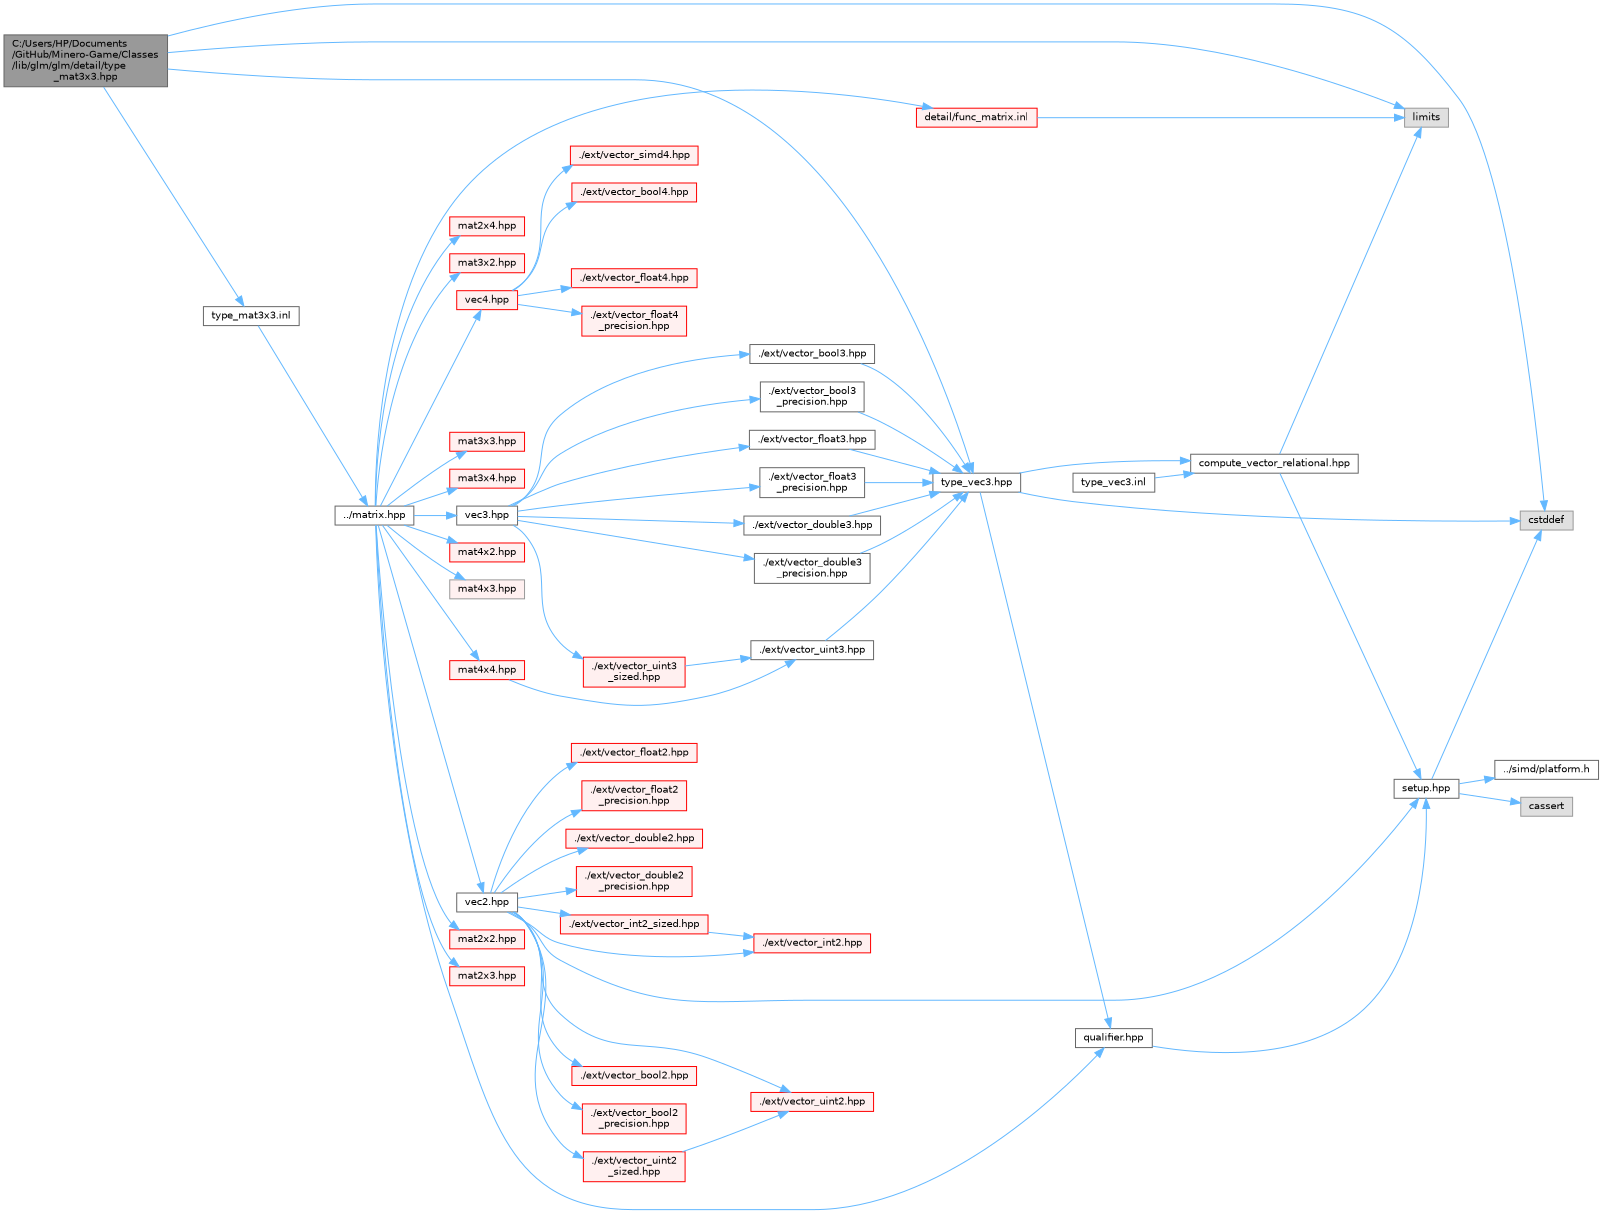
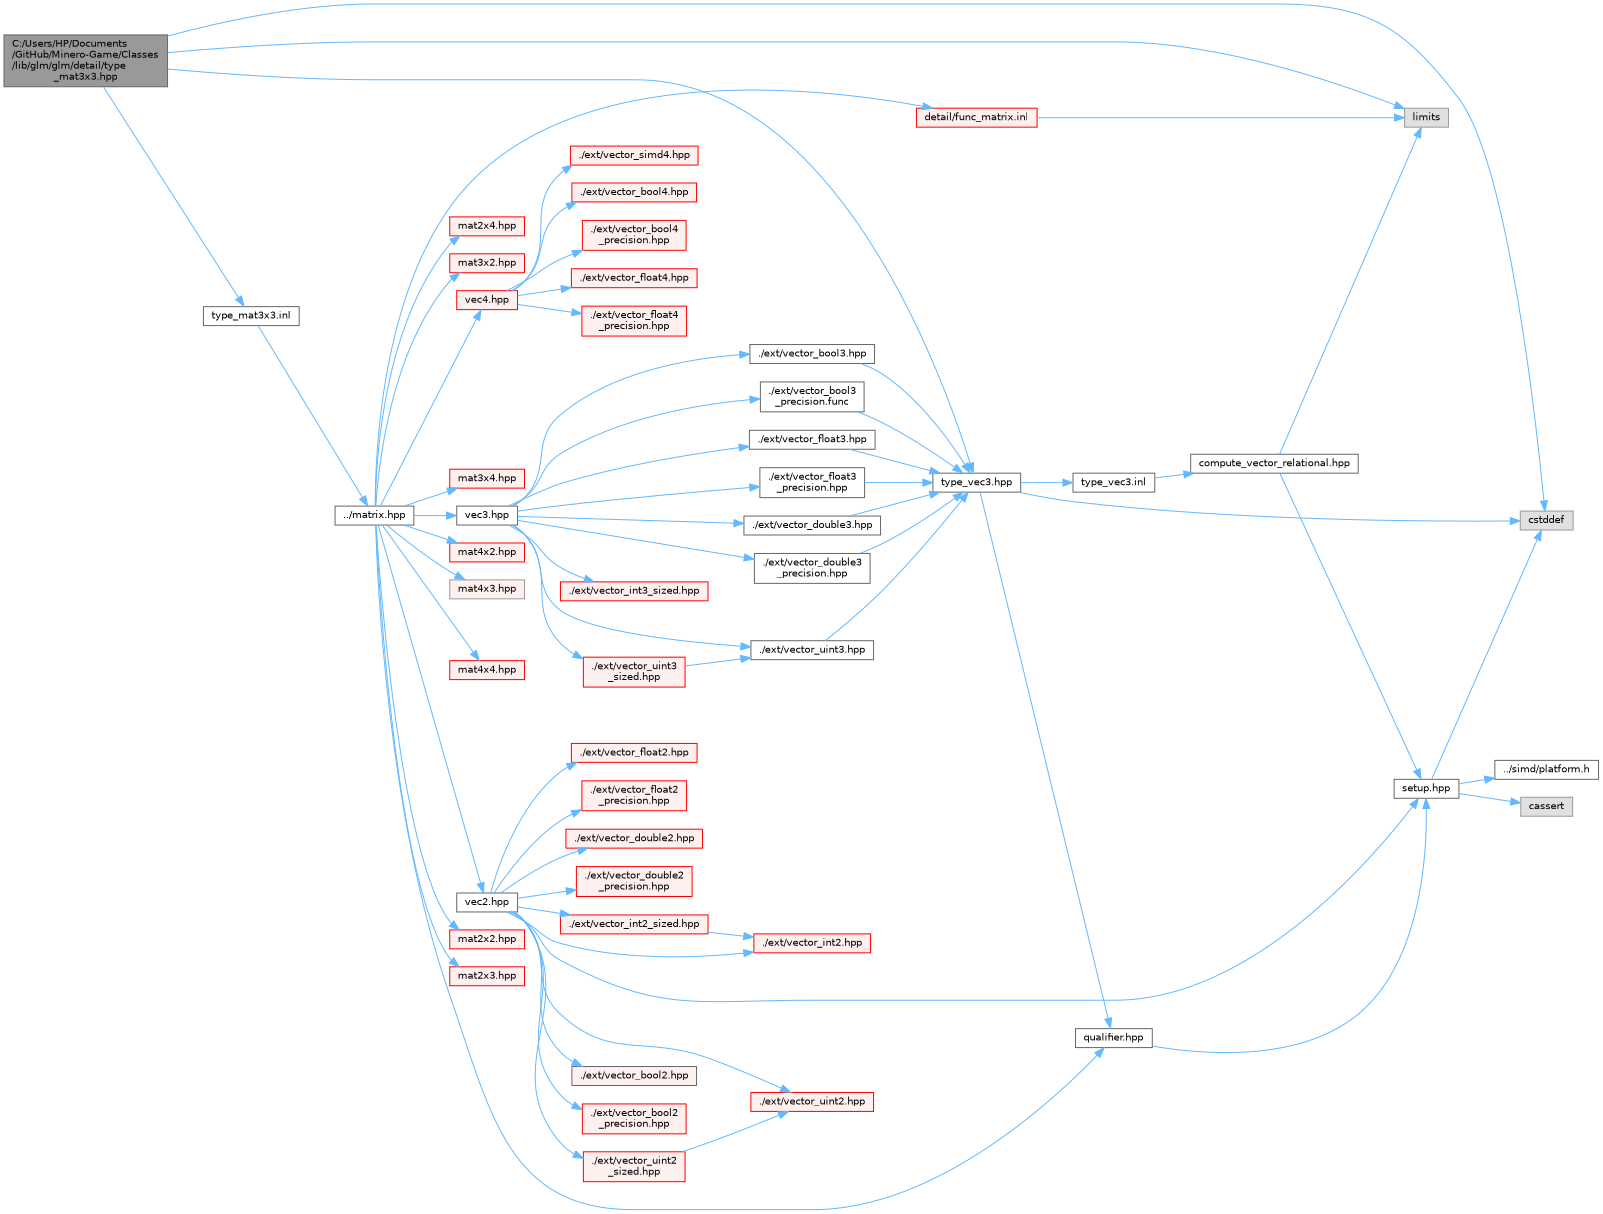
none -> (634, 235)
(812, 397) -> (812, 397)
(487, 442) -> none
(1099, 463) -> (1042, 483)
none -> (634, 591)
(650, 705) -> (599, 626)
(634, 1076) -> (634, 1076)
